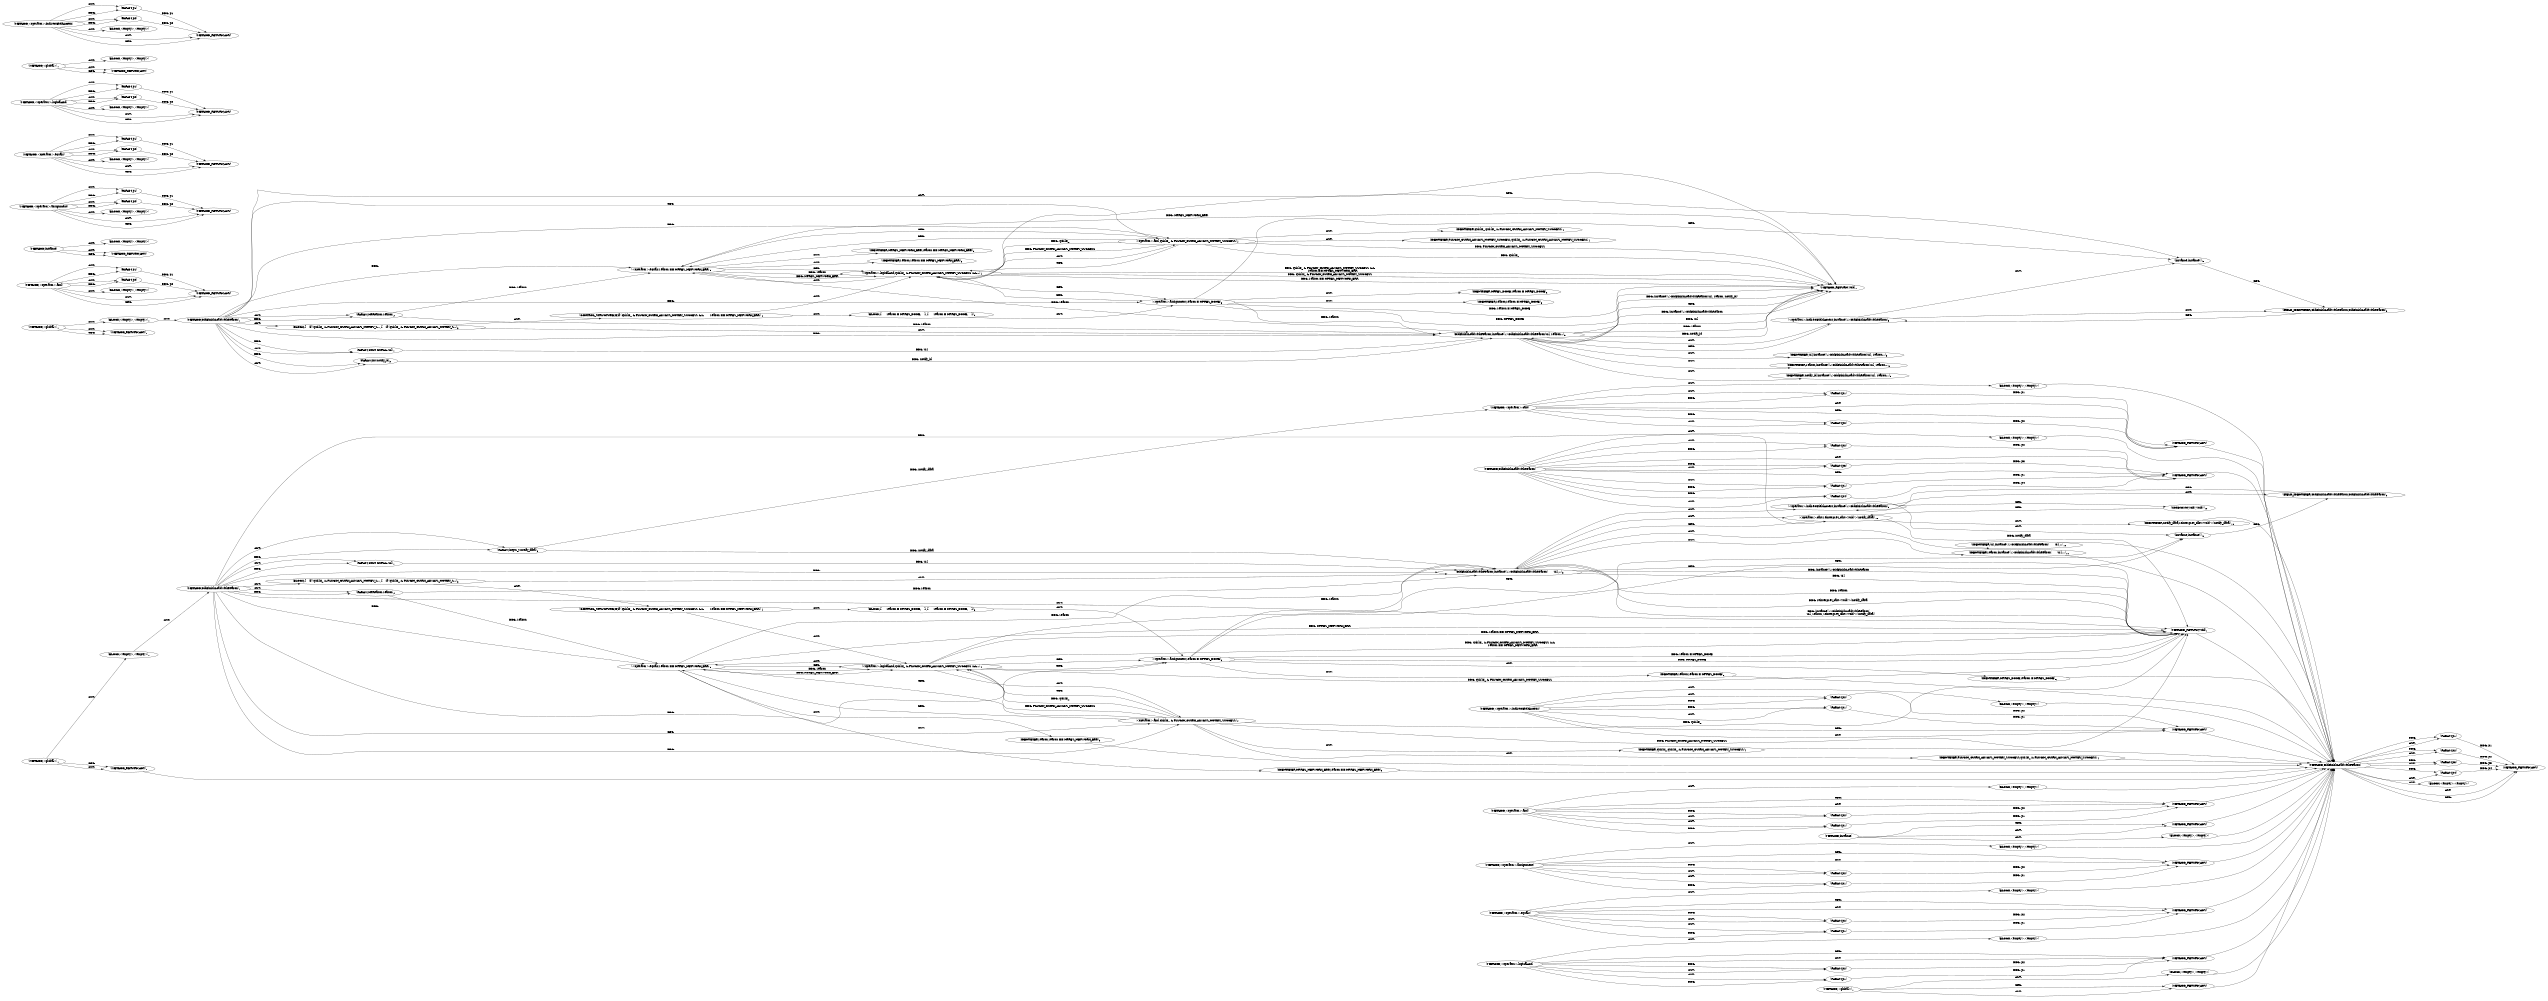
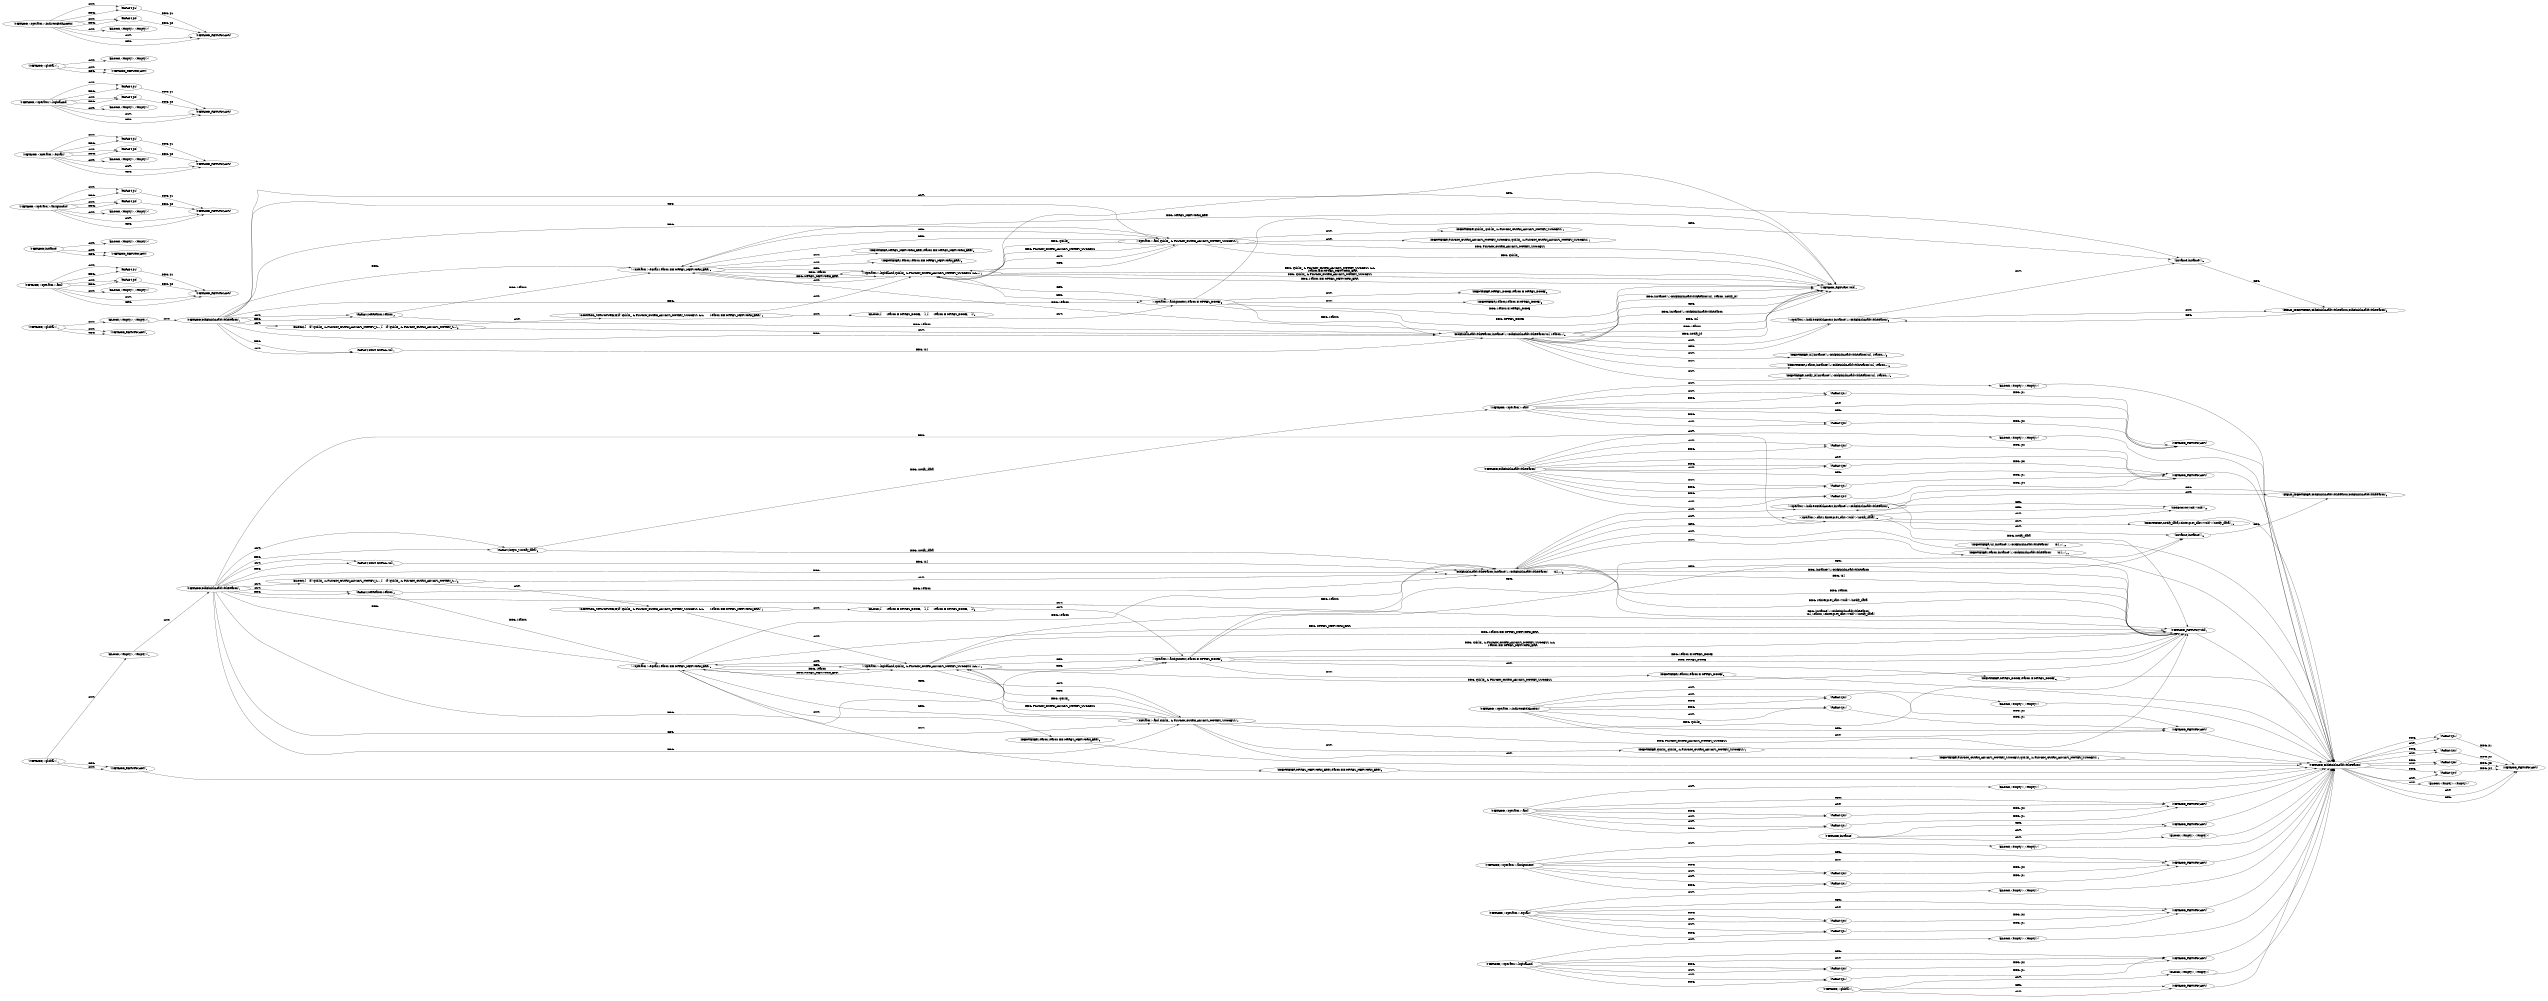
(376, 361) -> none
none -> (2030, 519)
